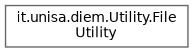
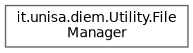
(97, 26) -> (97, 26)
